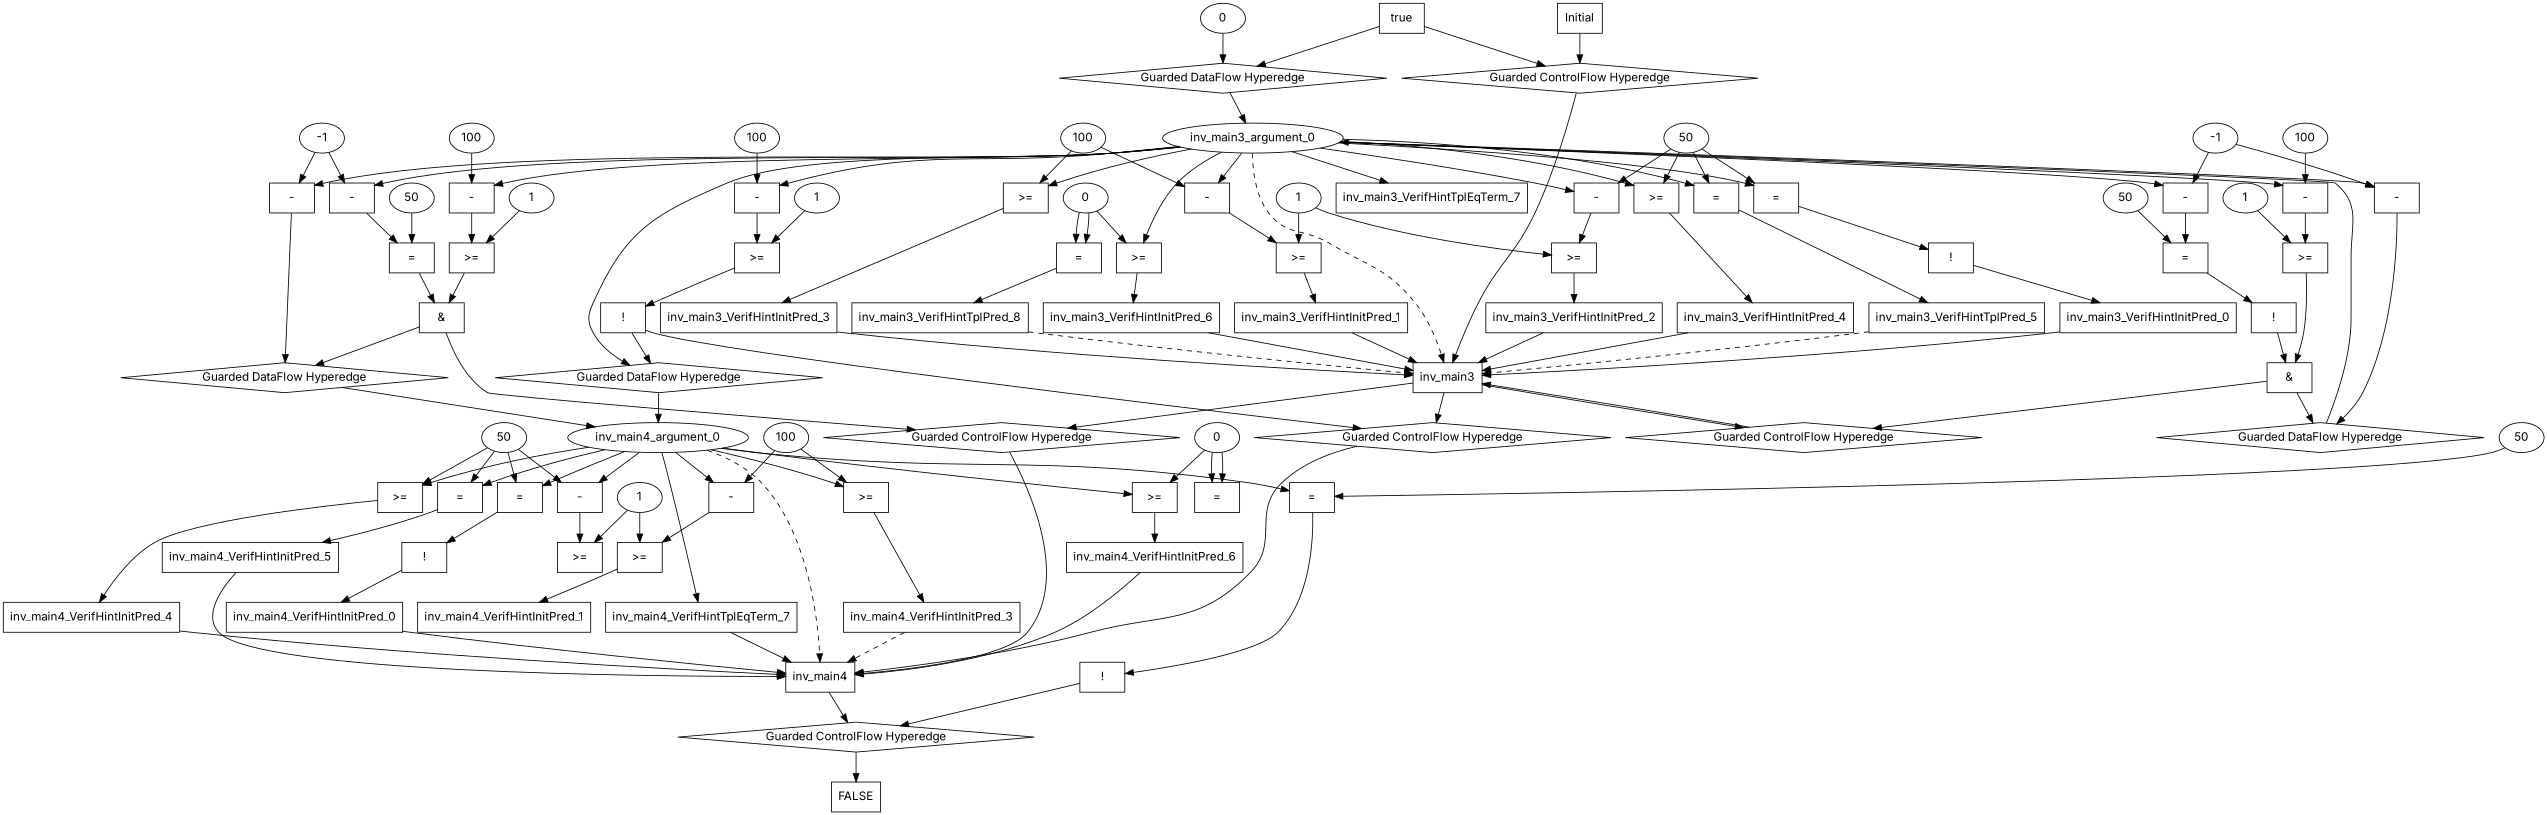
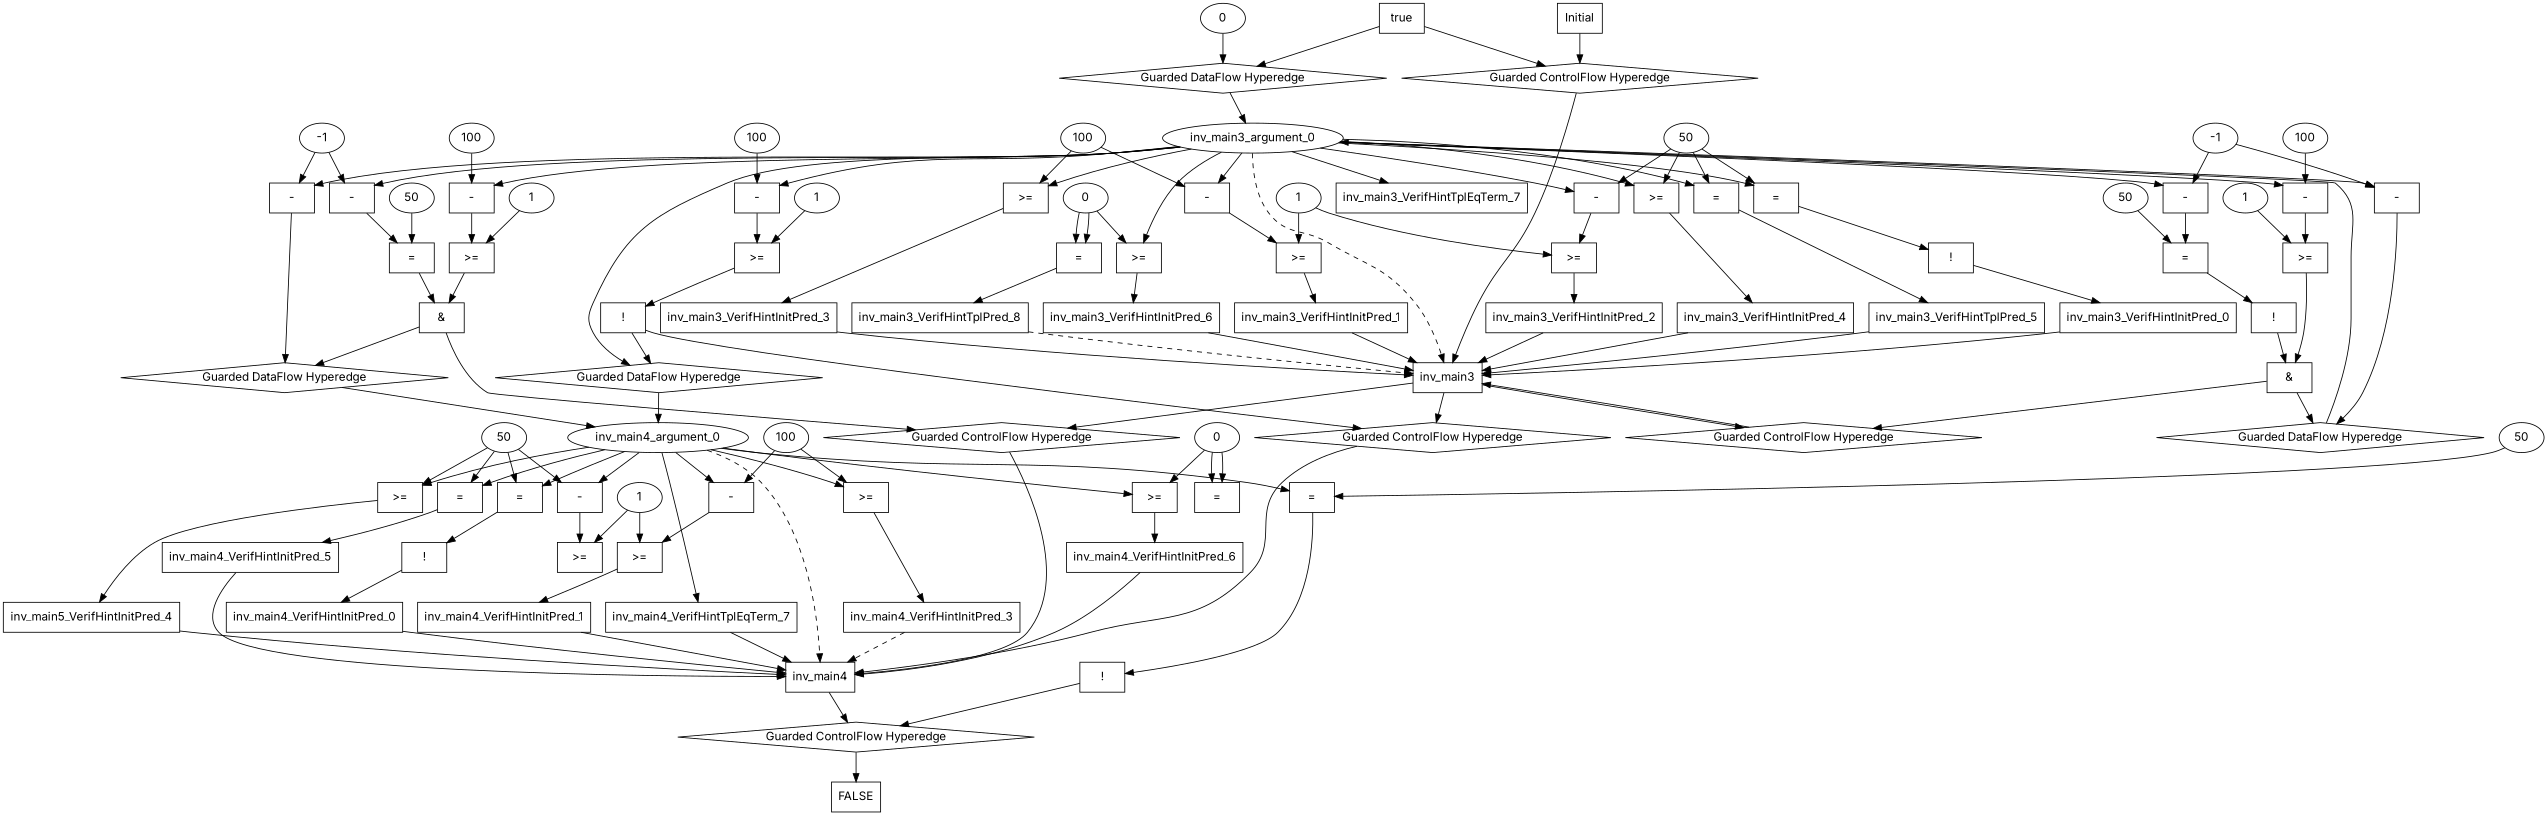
(1680, 354) -> (1680, 354)
(92, 617) -> (92, 617)
none -> (679, 650)
